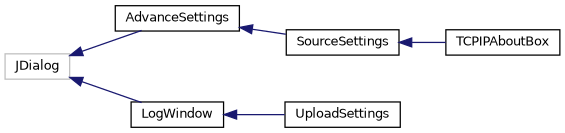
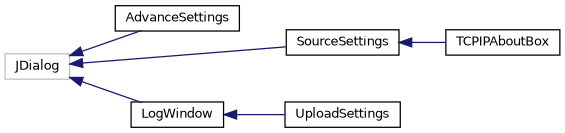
(269, 32) -> (184, 55)
